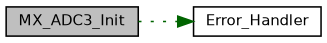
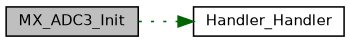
(257, 22) -> (269, 22)
